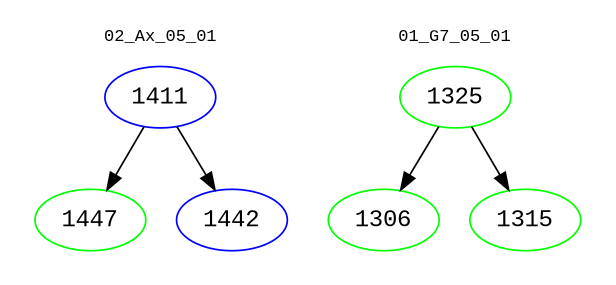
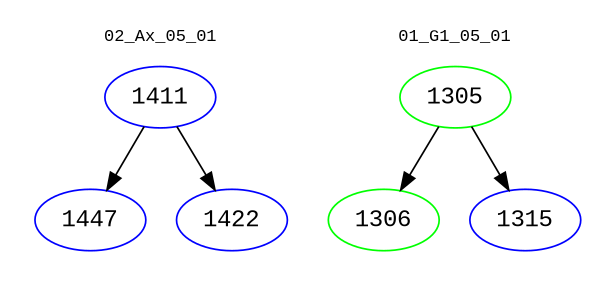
(455, 37) -> (455, 37)
(455, 97) -> (455, 97)
(90, 220) -> (90, 220)
(232, 220) -> (232, 220)
(525, 220) -> (525, 220)
